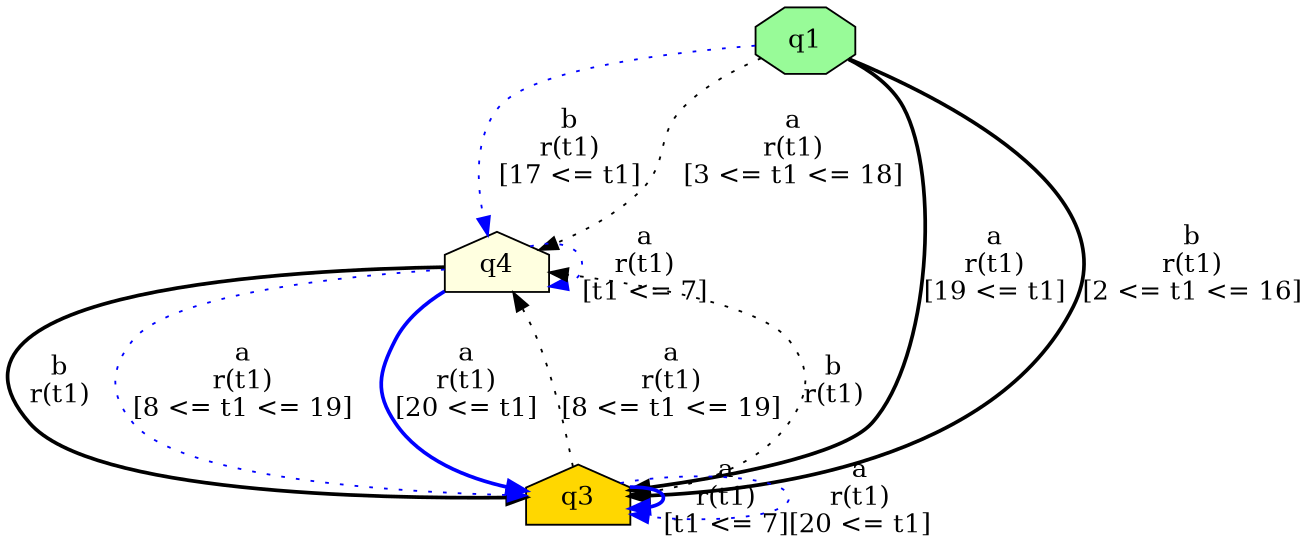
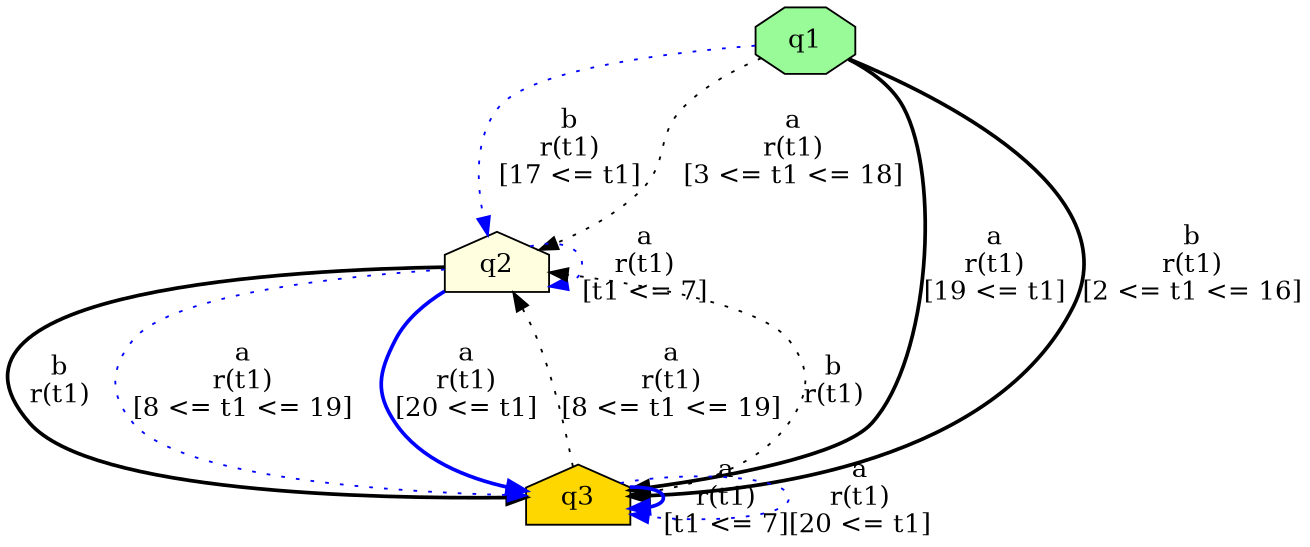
(497, 265) -> (497, 265)
